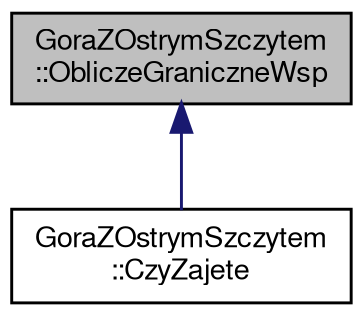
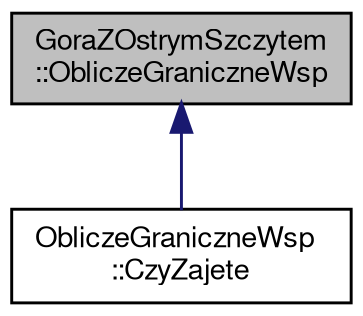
(181, 256) -> (181, 256)
